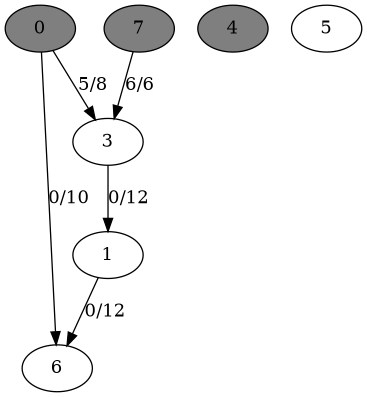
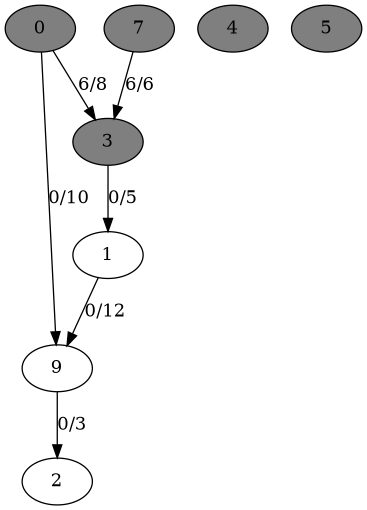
(327, 29) -> (327, 29)
(93, 85) -> (93, 85)
(108, 142) -> (108, 142)
(129, 198) -> (123, 198)
(57, 368) -> (57, 368)
none -> (57, 482)
